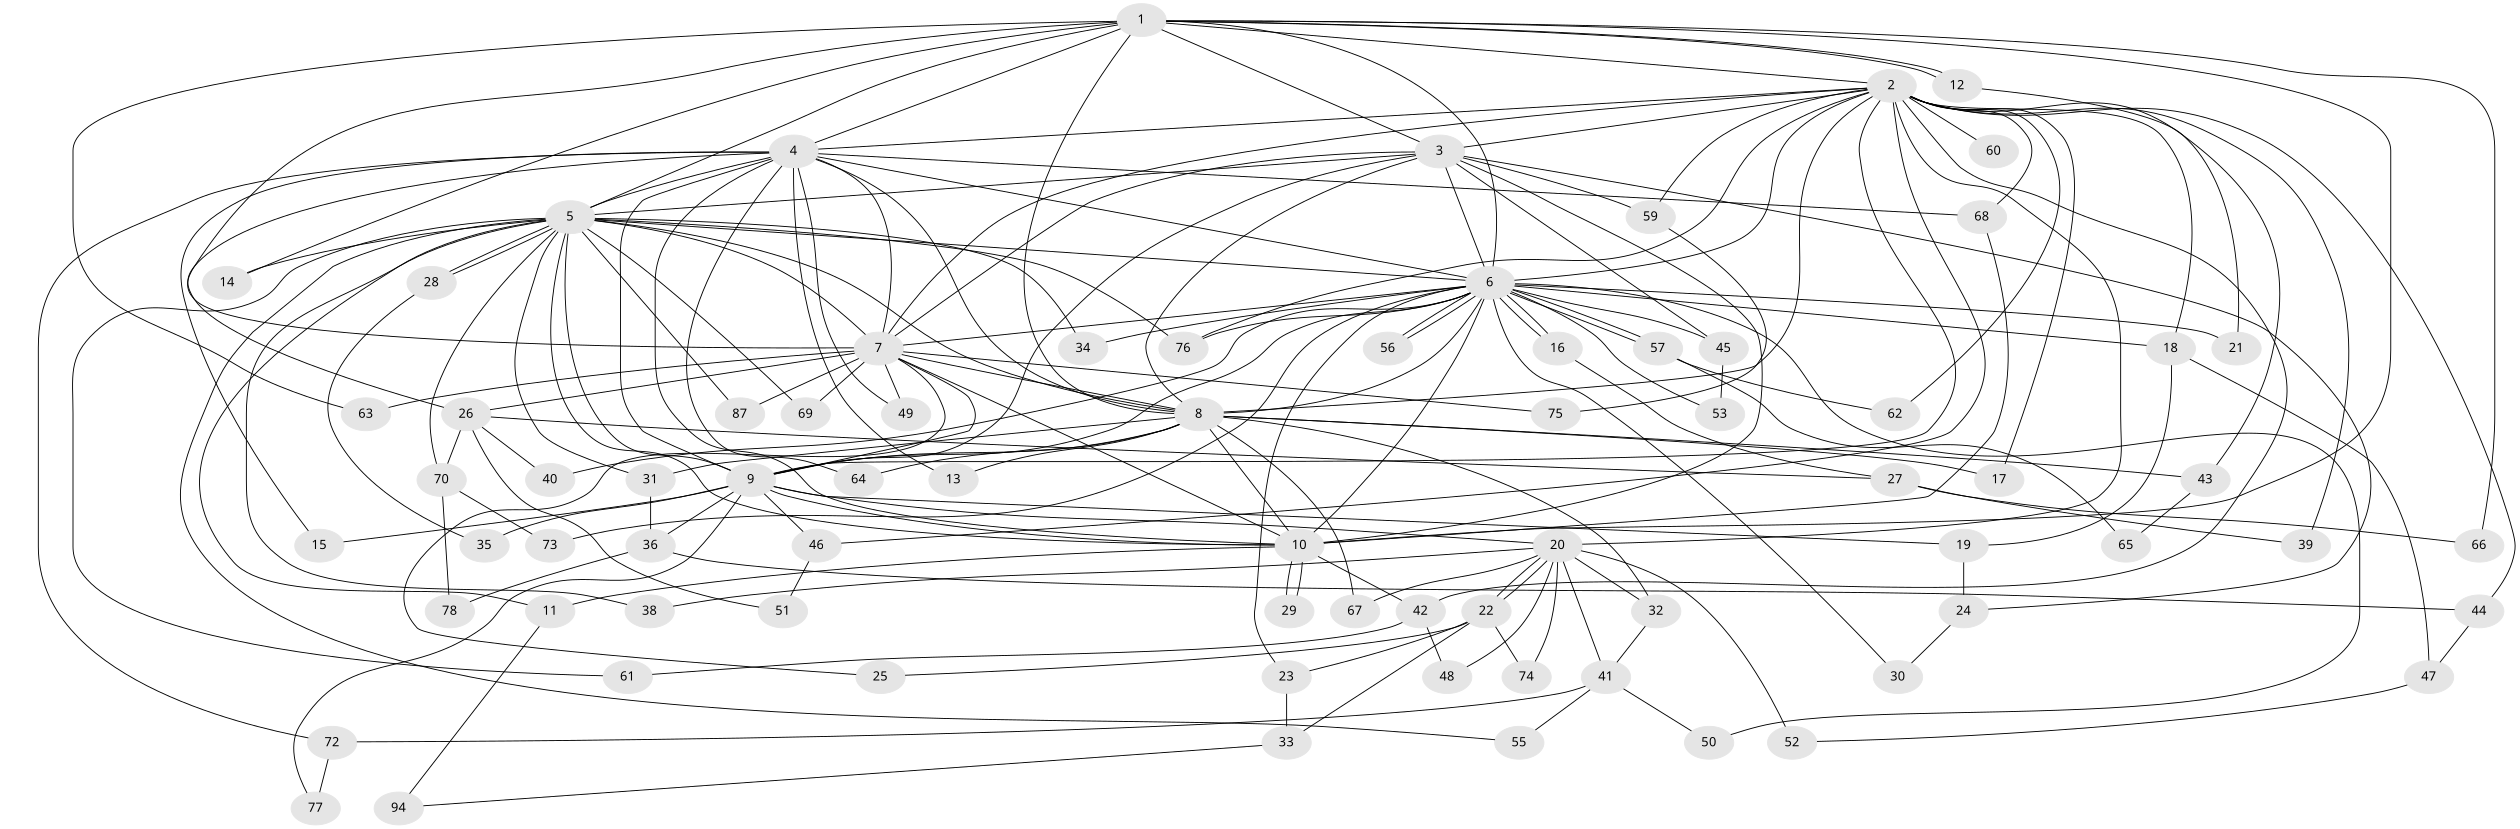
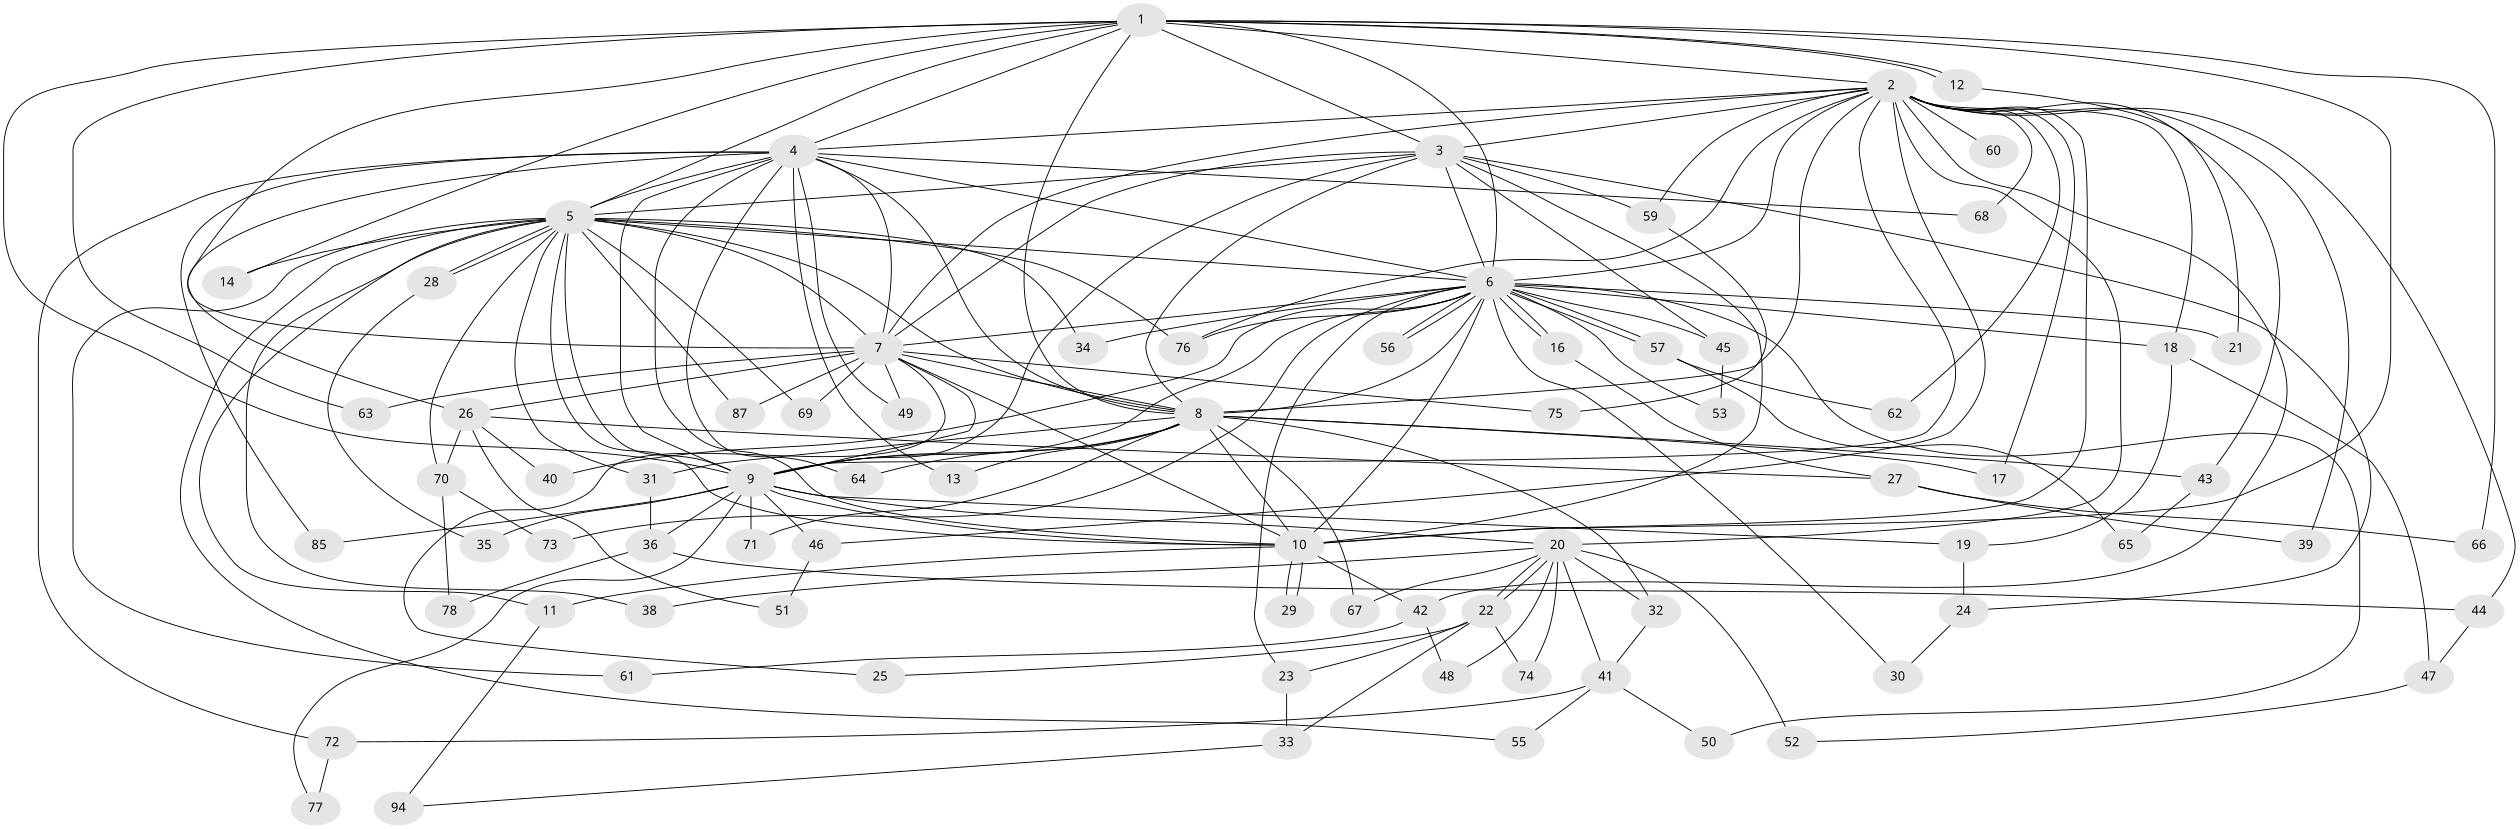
none -> (102, 79)
(1773, 511) -> (1960, 510)
(319, 546) -> (319, 546)
none -> (751, 546)
